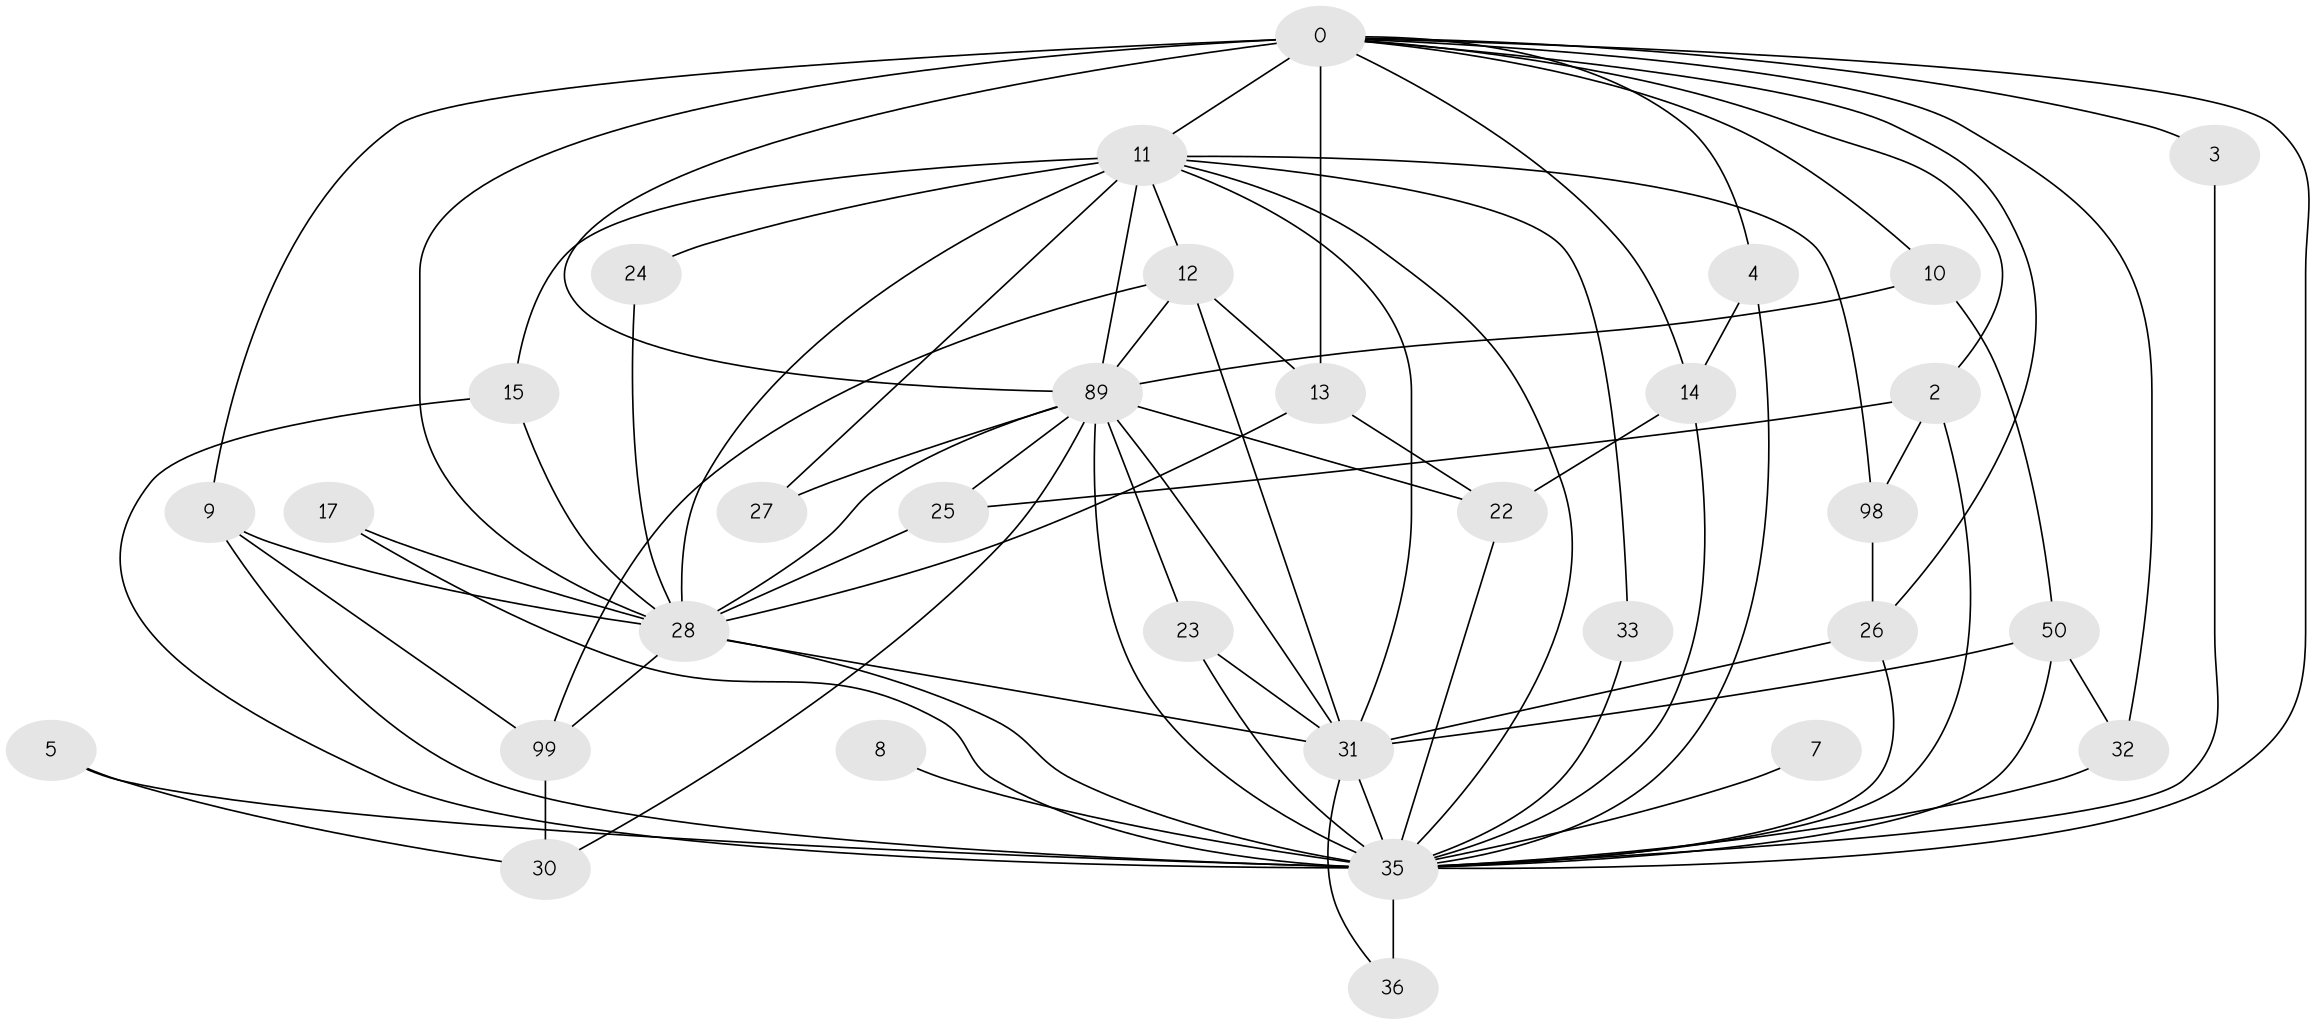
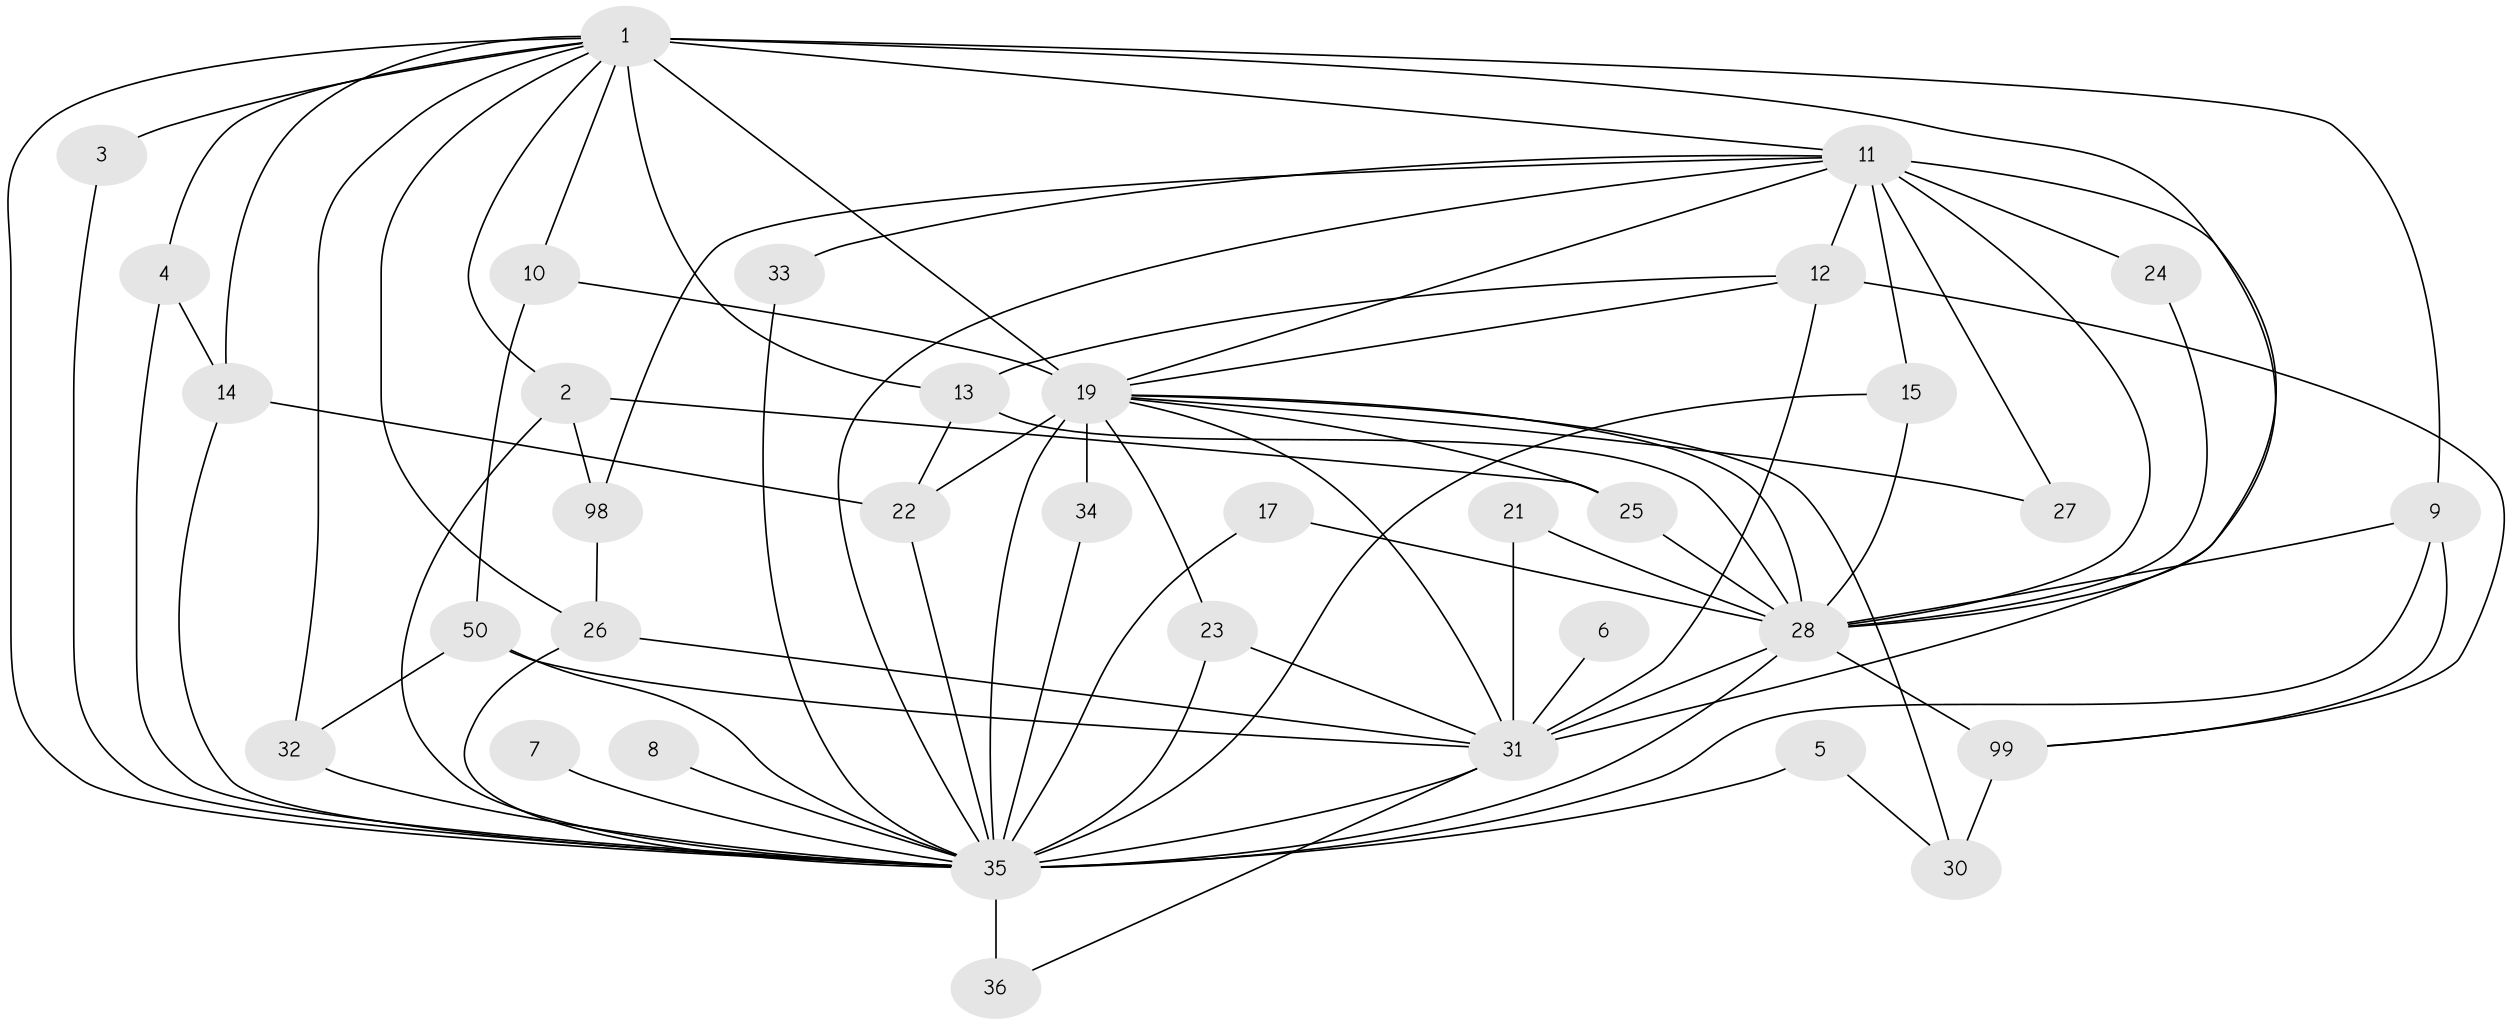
(1321, 36) -> (626, 36)
(1097, 393) -> (1087, 393)
none -> (1087, 512)
none -> (1513, 512)
none -> (1604, 631)
